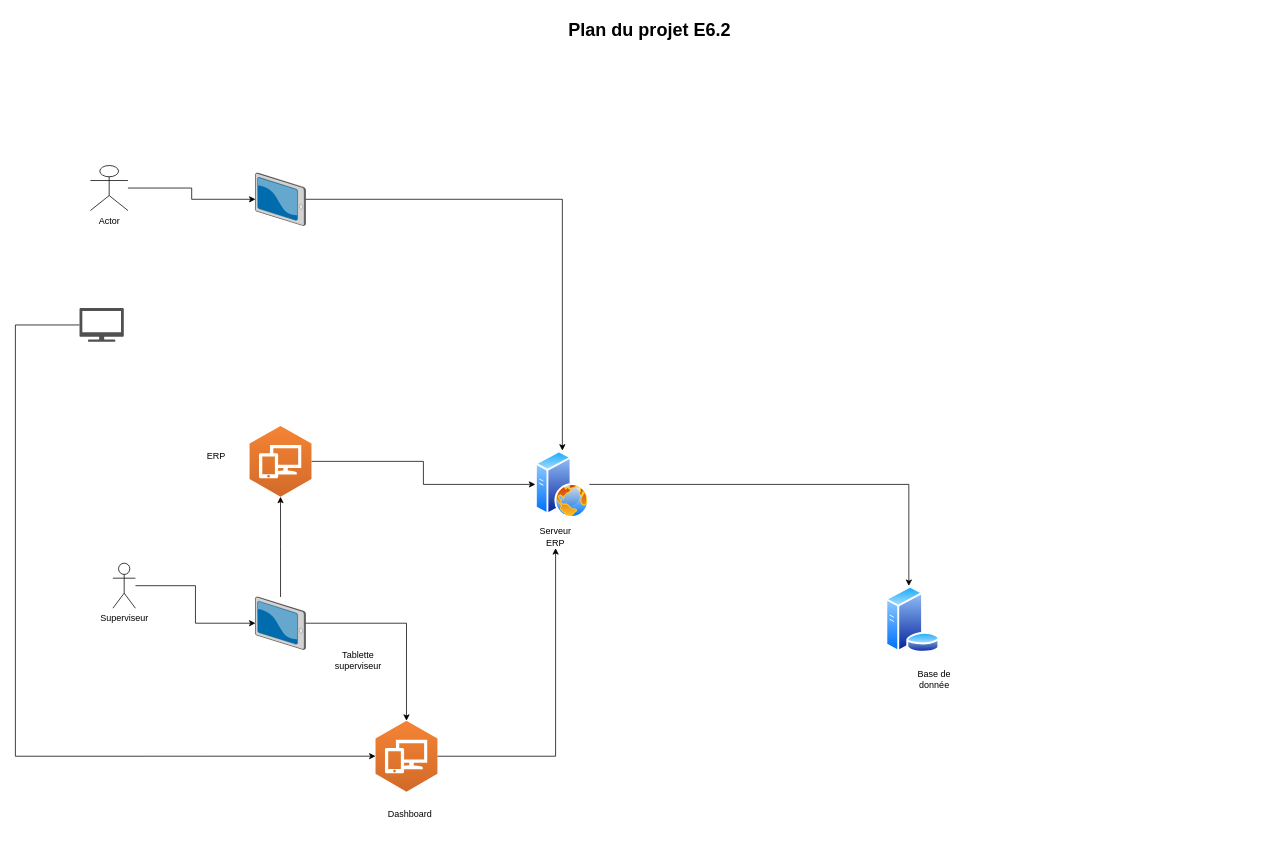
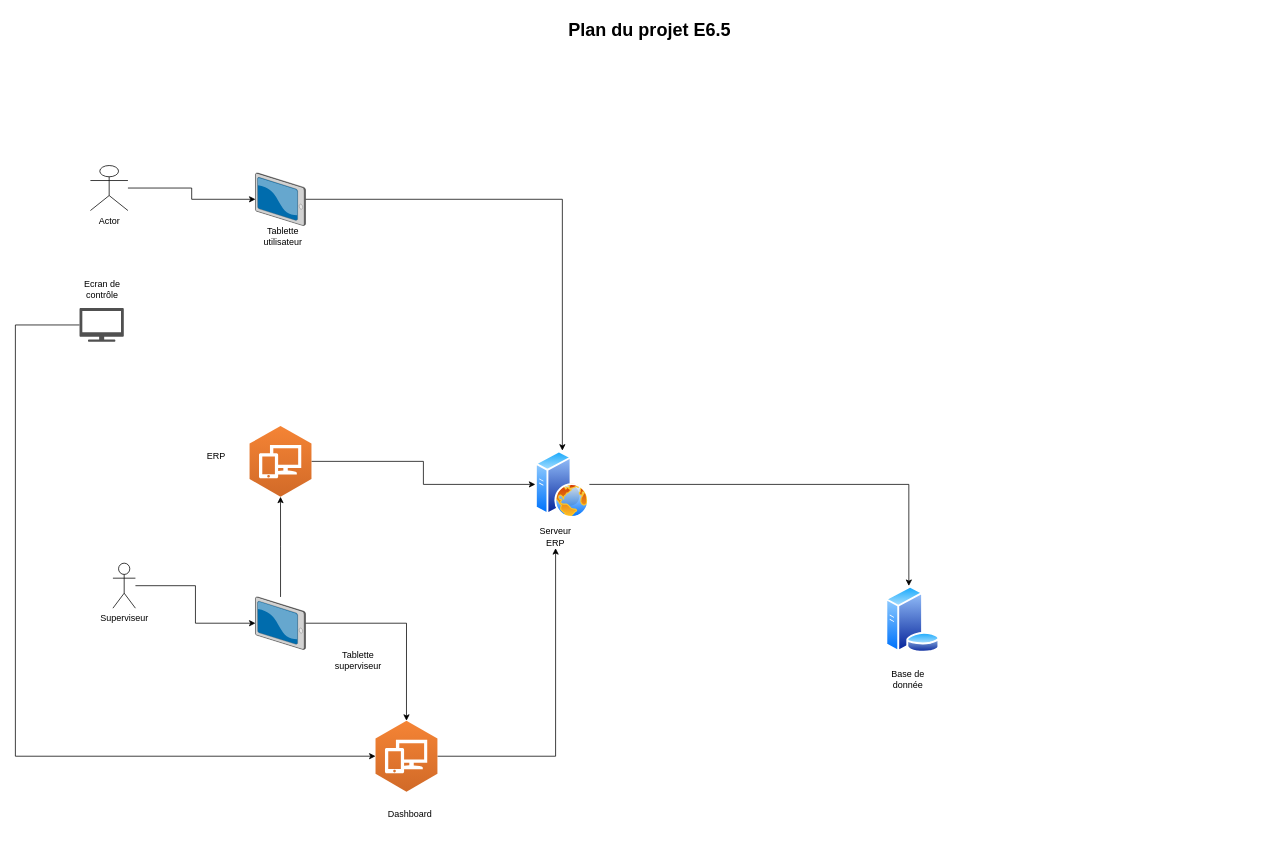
(650, 30) -> (650, 30)
none -> (283, 237)
none -> (102, 289)
(934, 679) -> (908, 679)
